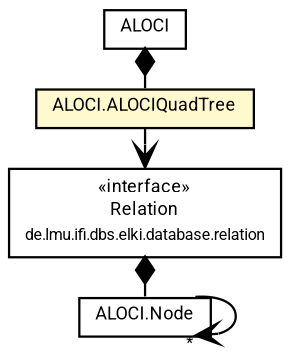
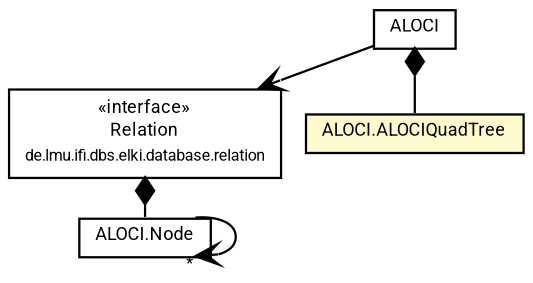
(145, 136) -> (327, 63)
